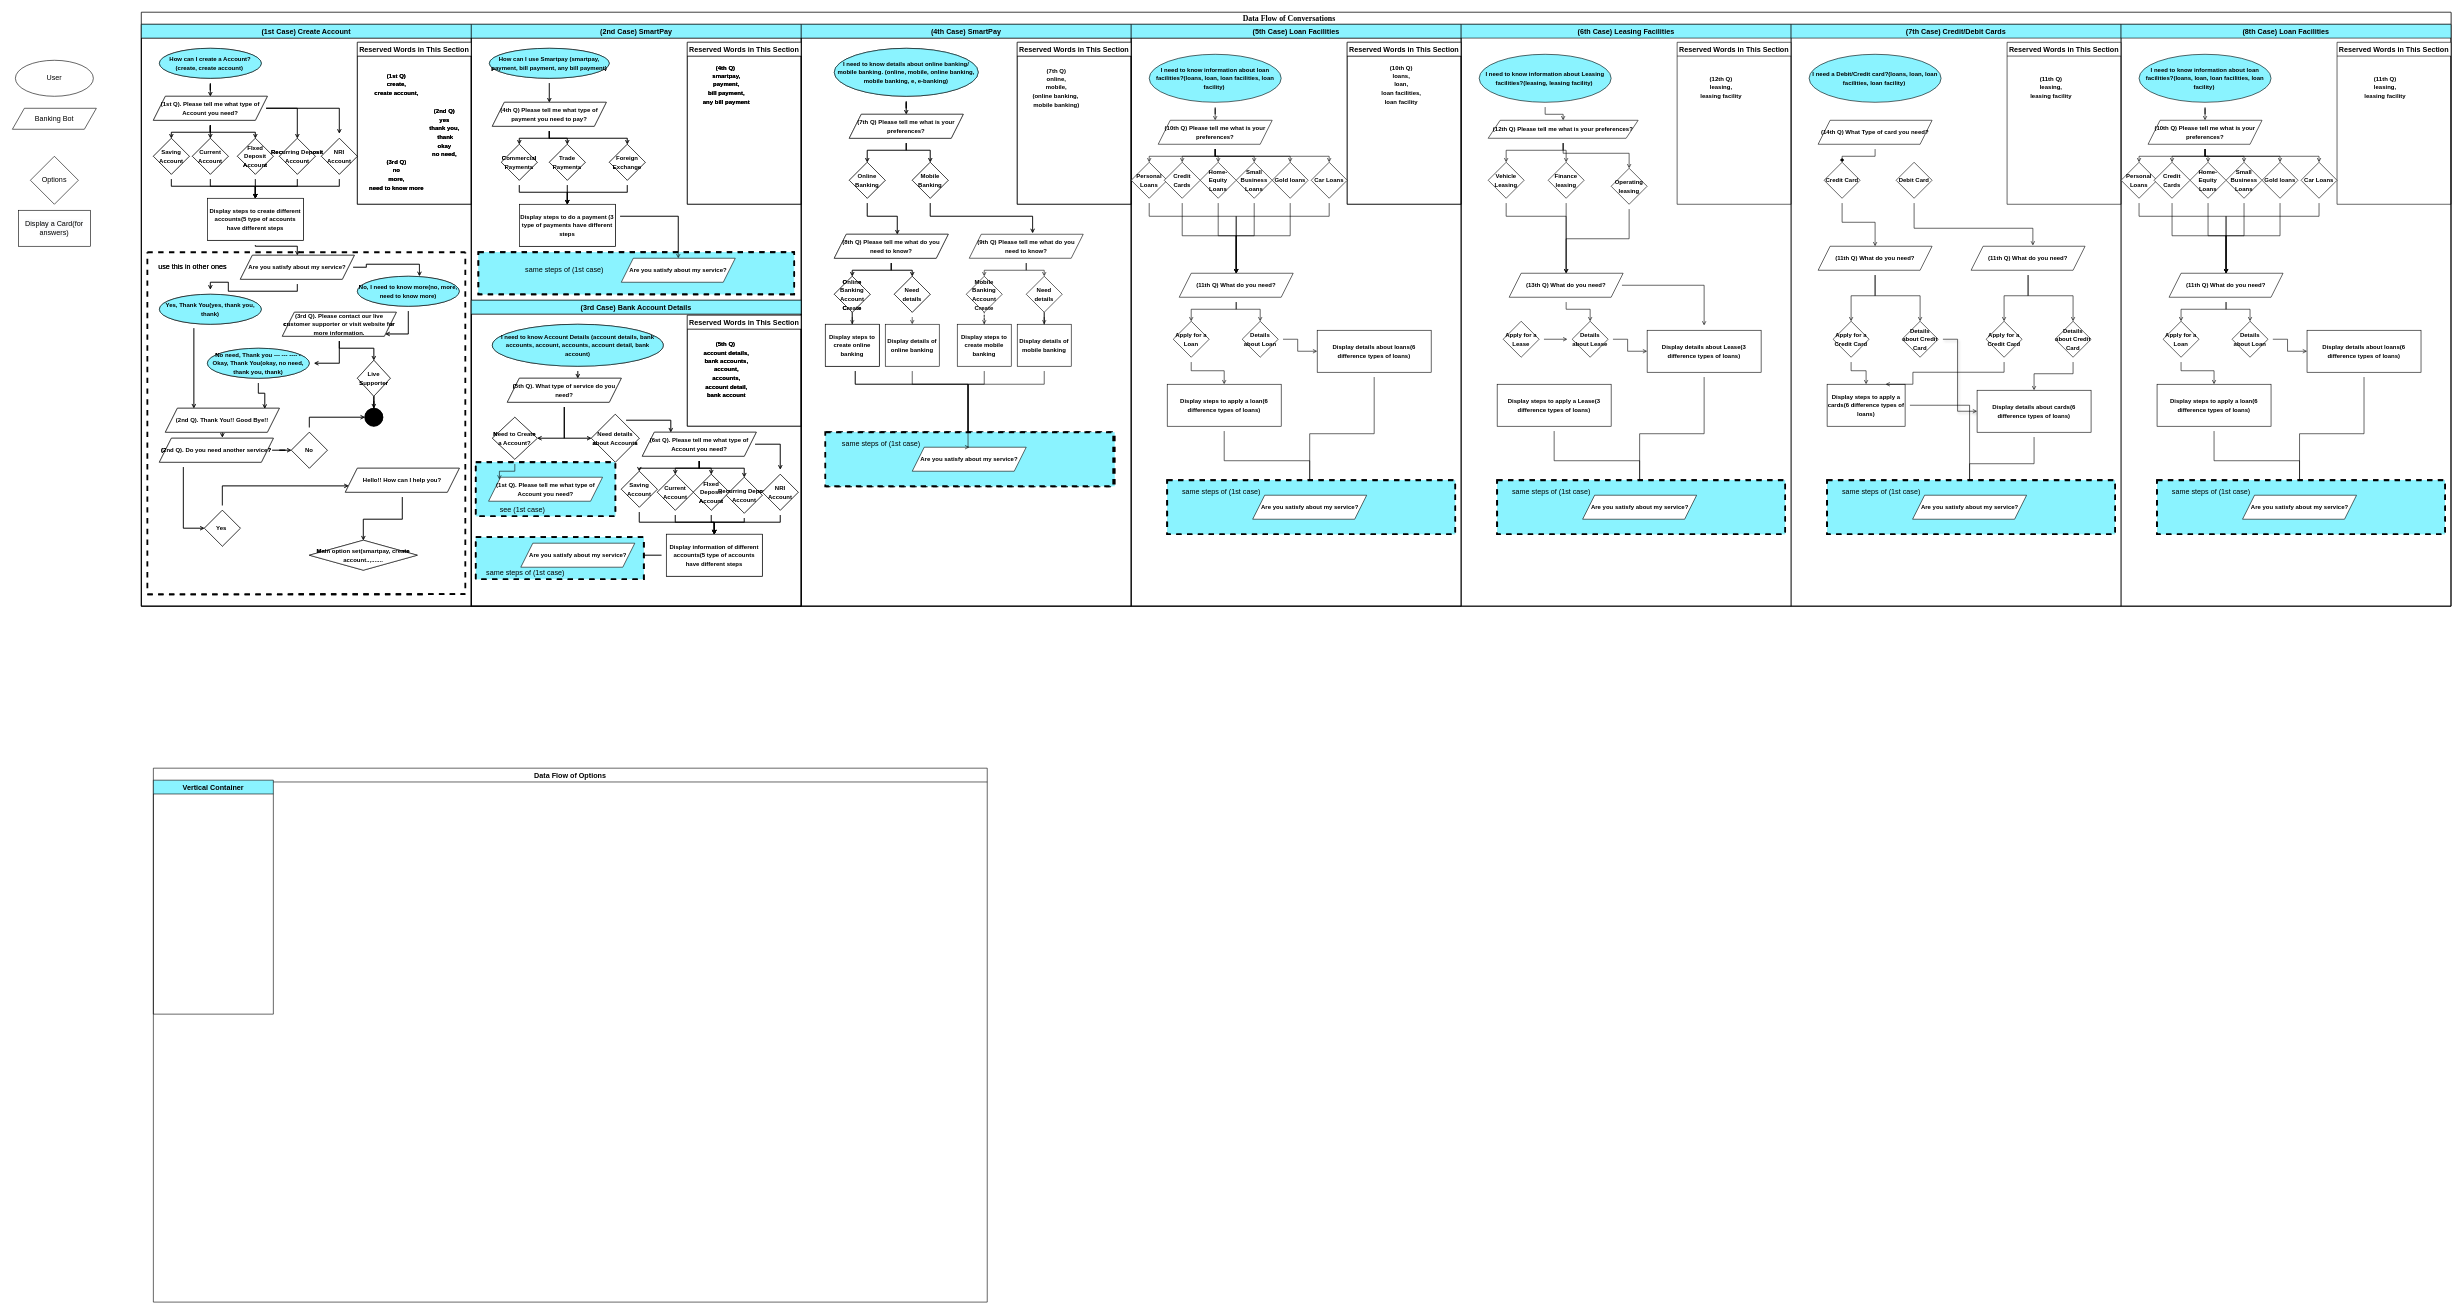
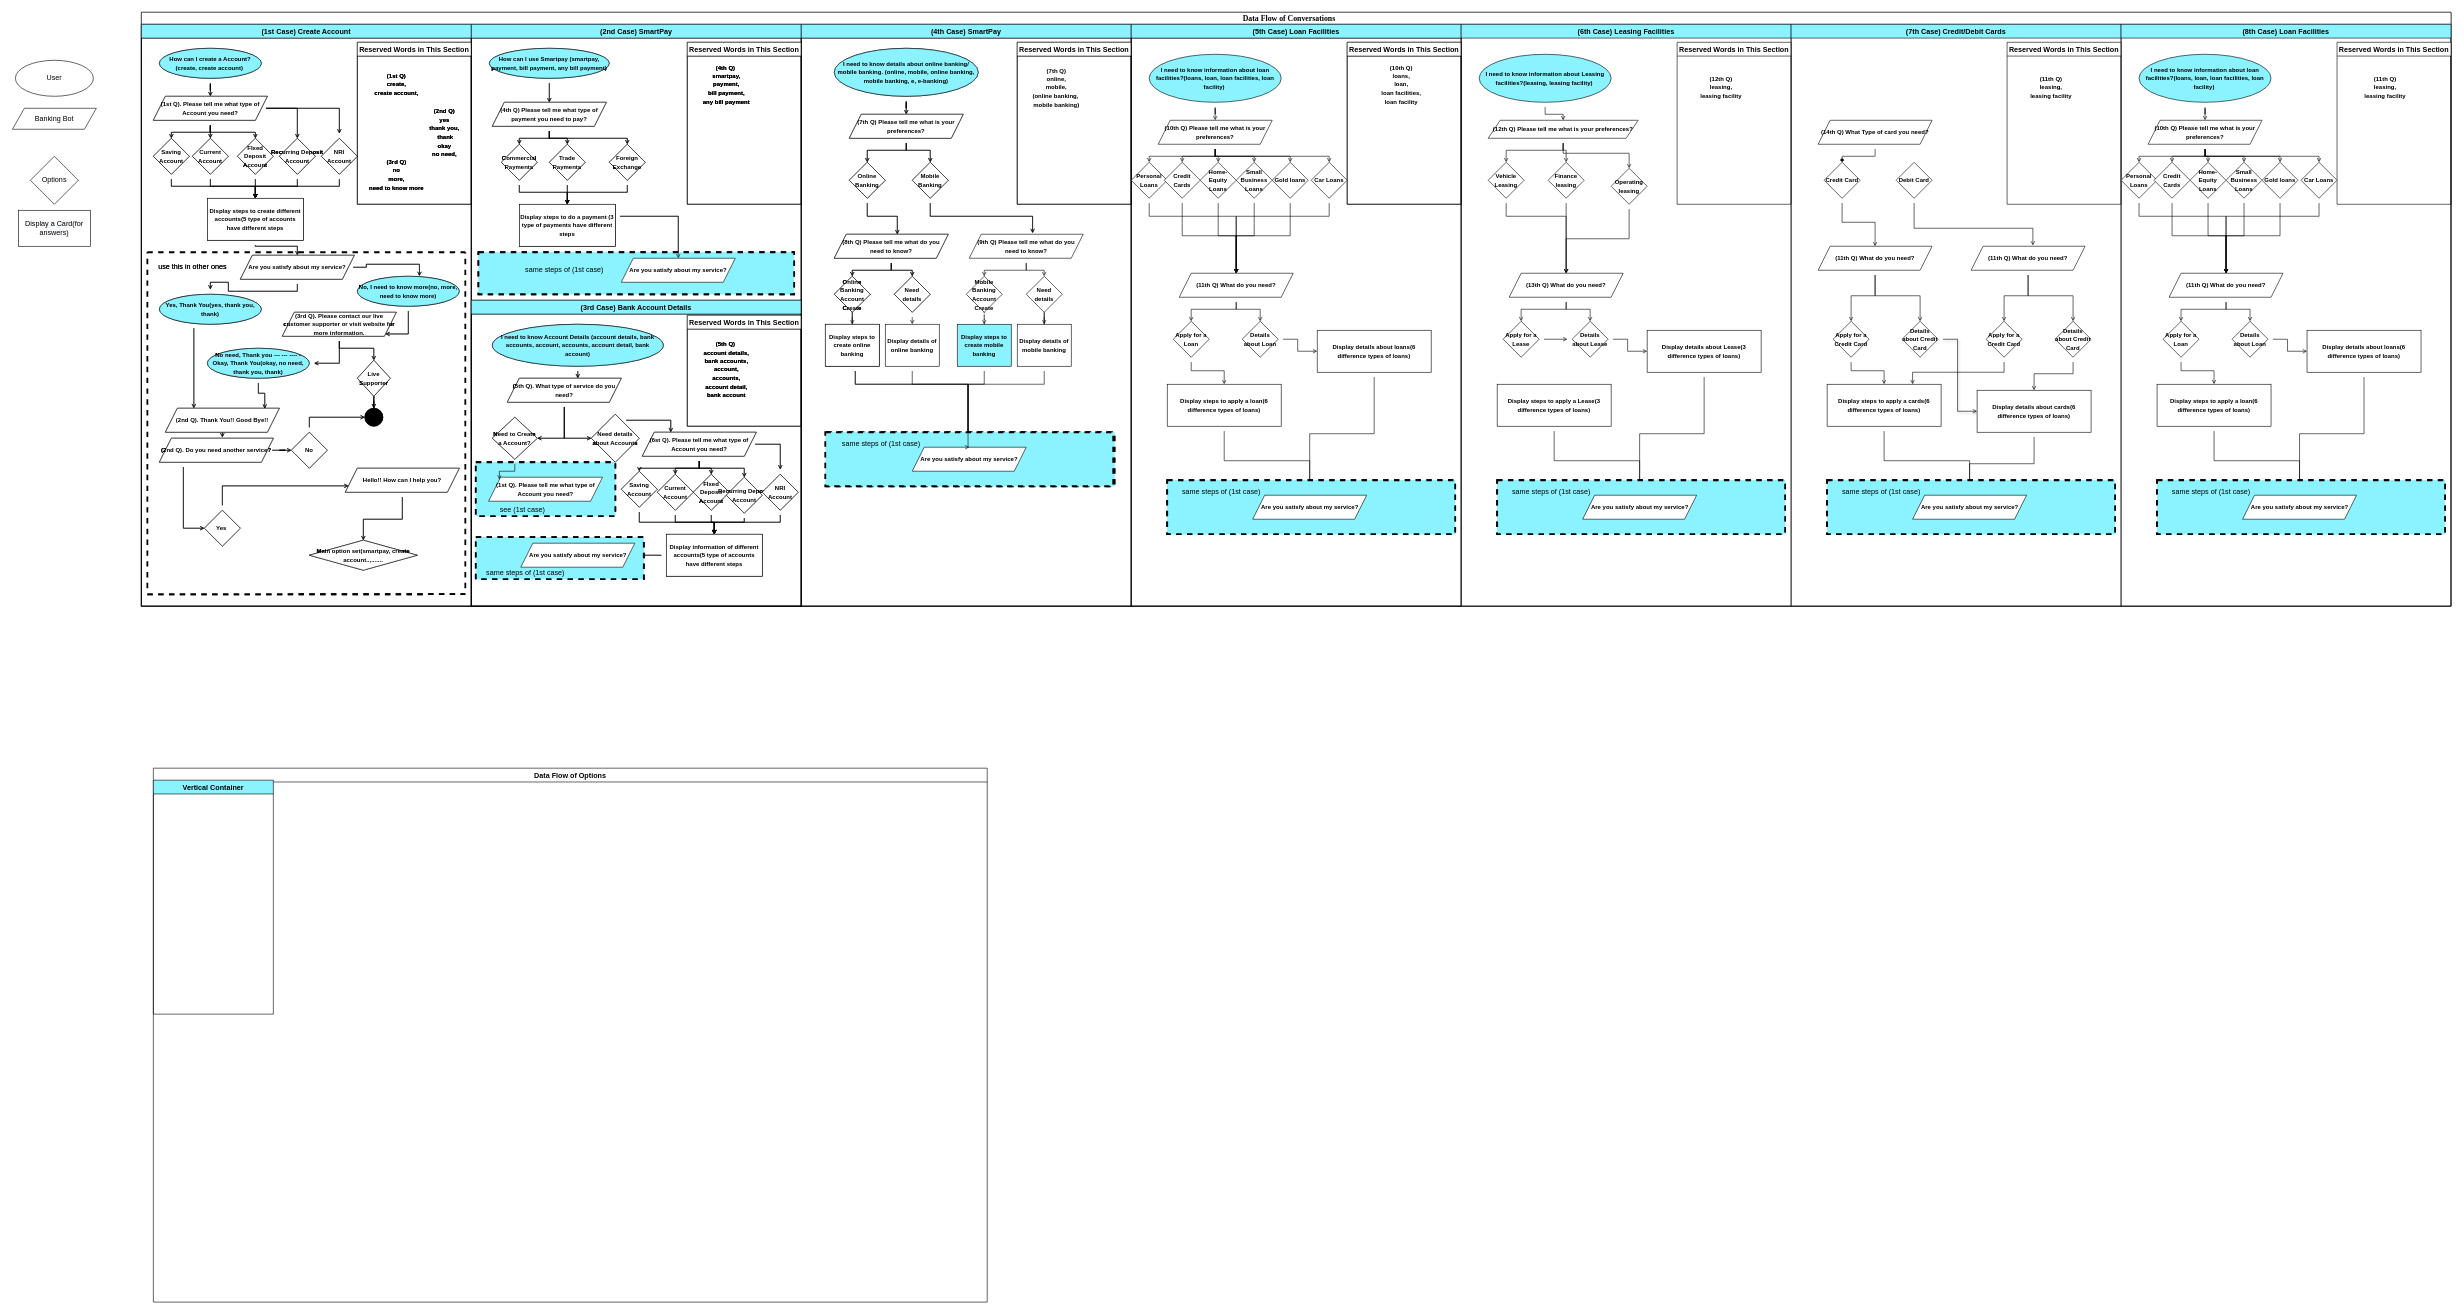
(1875, 78) -> none
(1682, 285) -> (1538, 309)
(984, 345) -> (984, 345)
(1866, 405) -> (1884, 405)
